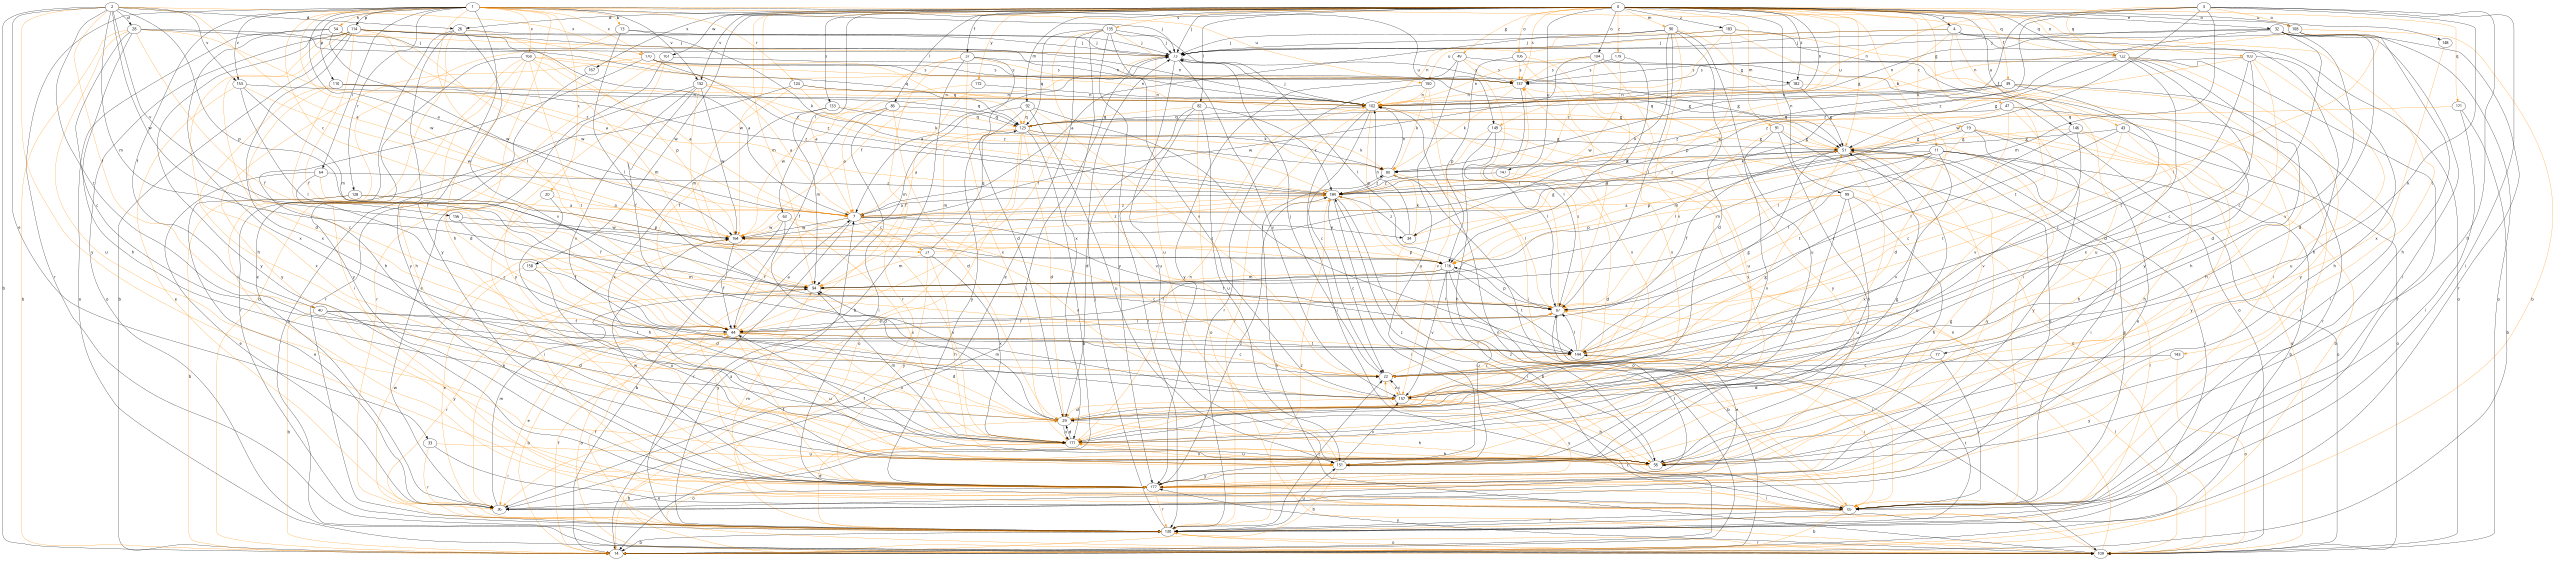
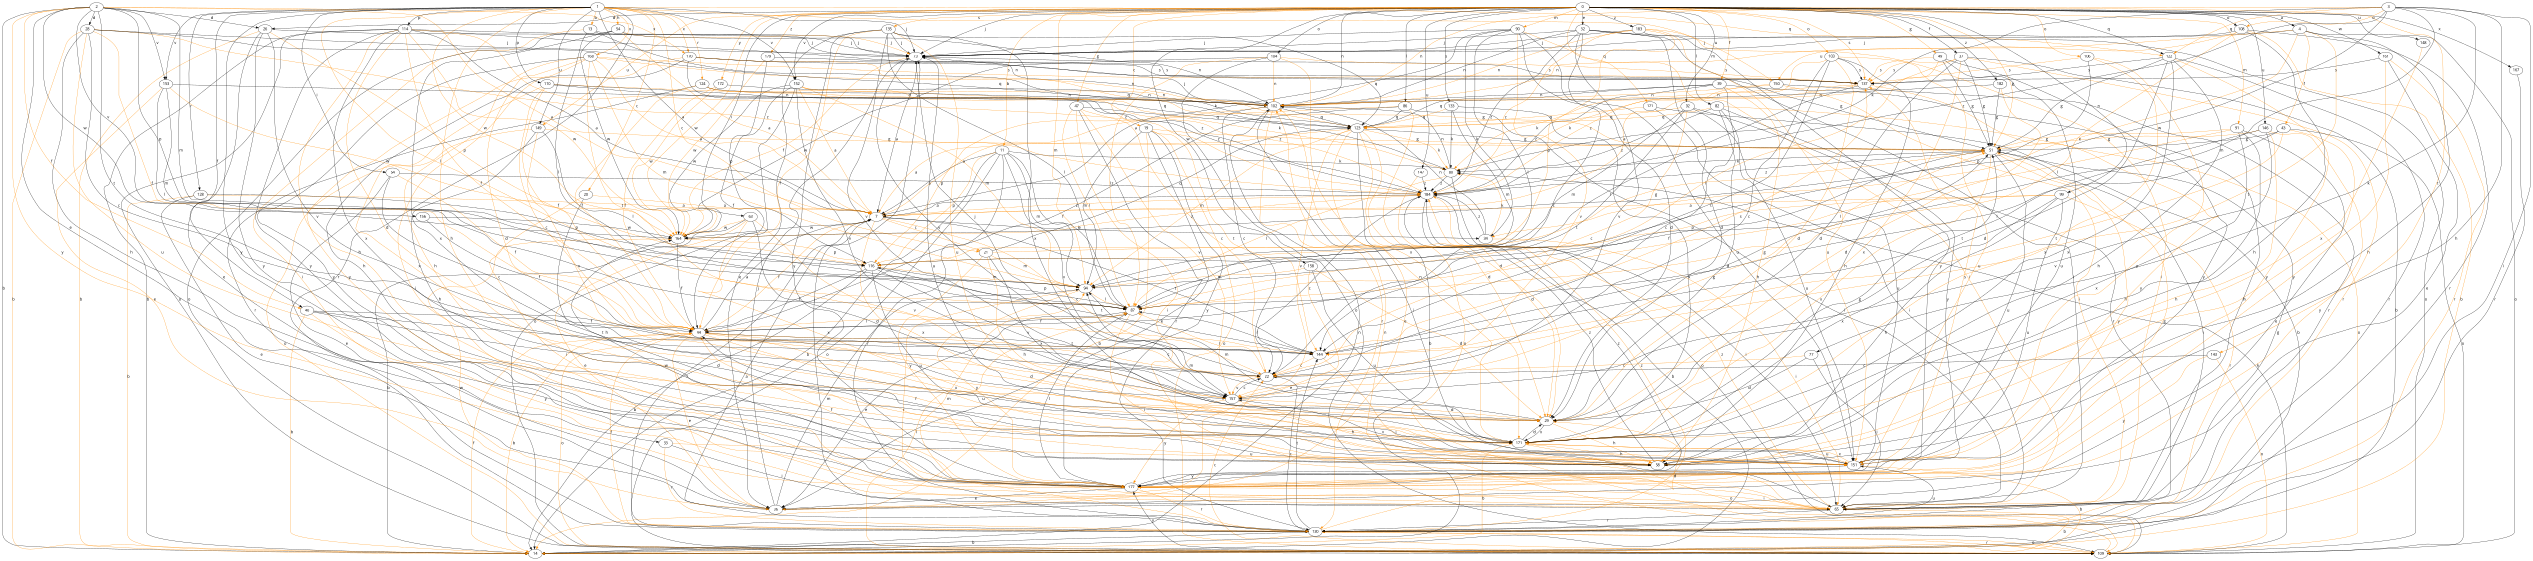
(1587, 62) -> (1966, 99)
